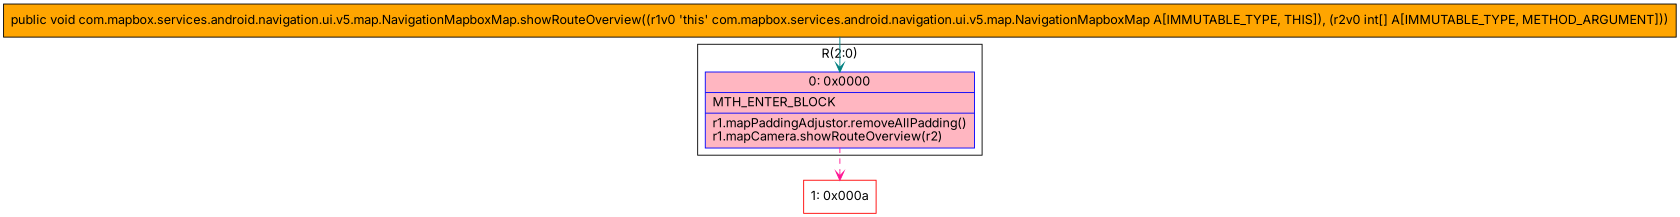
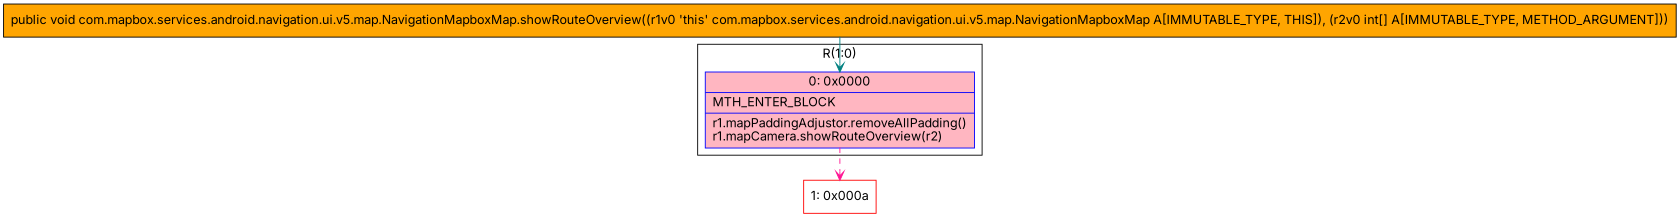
(840, 55) -> (840, 55)
